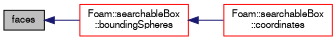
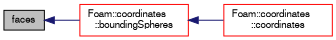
(134, 20) -> (134, 20)
(278, 20) -> (278, 20)
